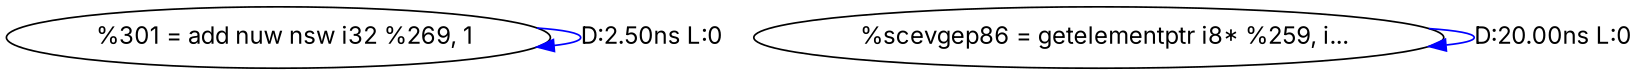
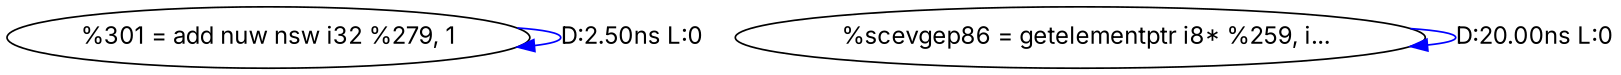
(278, 38) -> (268, 38)
